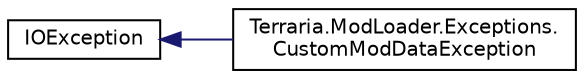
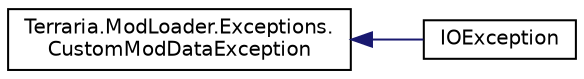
(207, 40) -> (398, 40)
